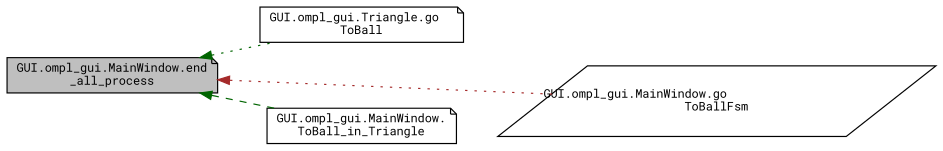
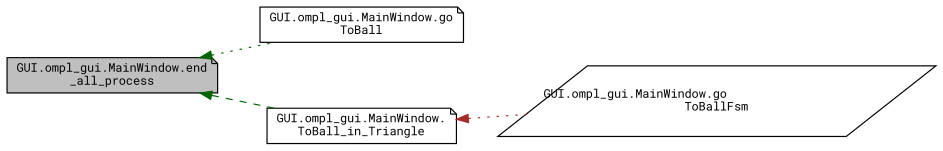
(362, 25) -> (362, 25)
(394, 87) -> (501, 116)
